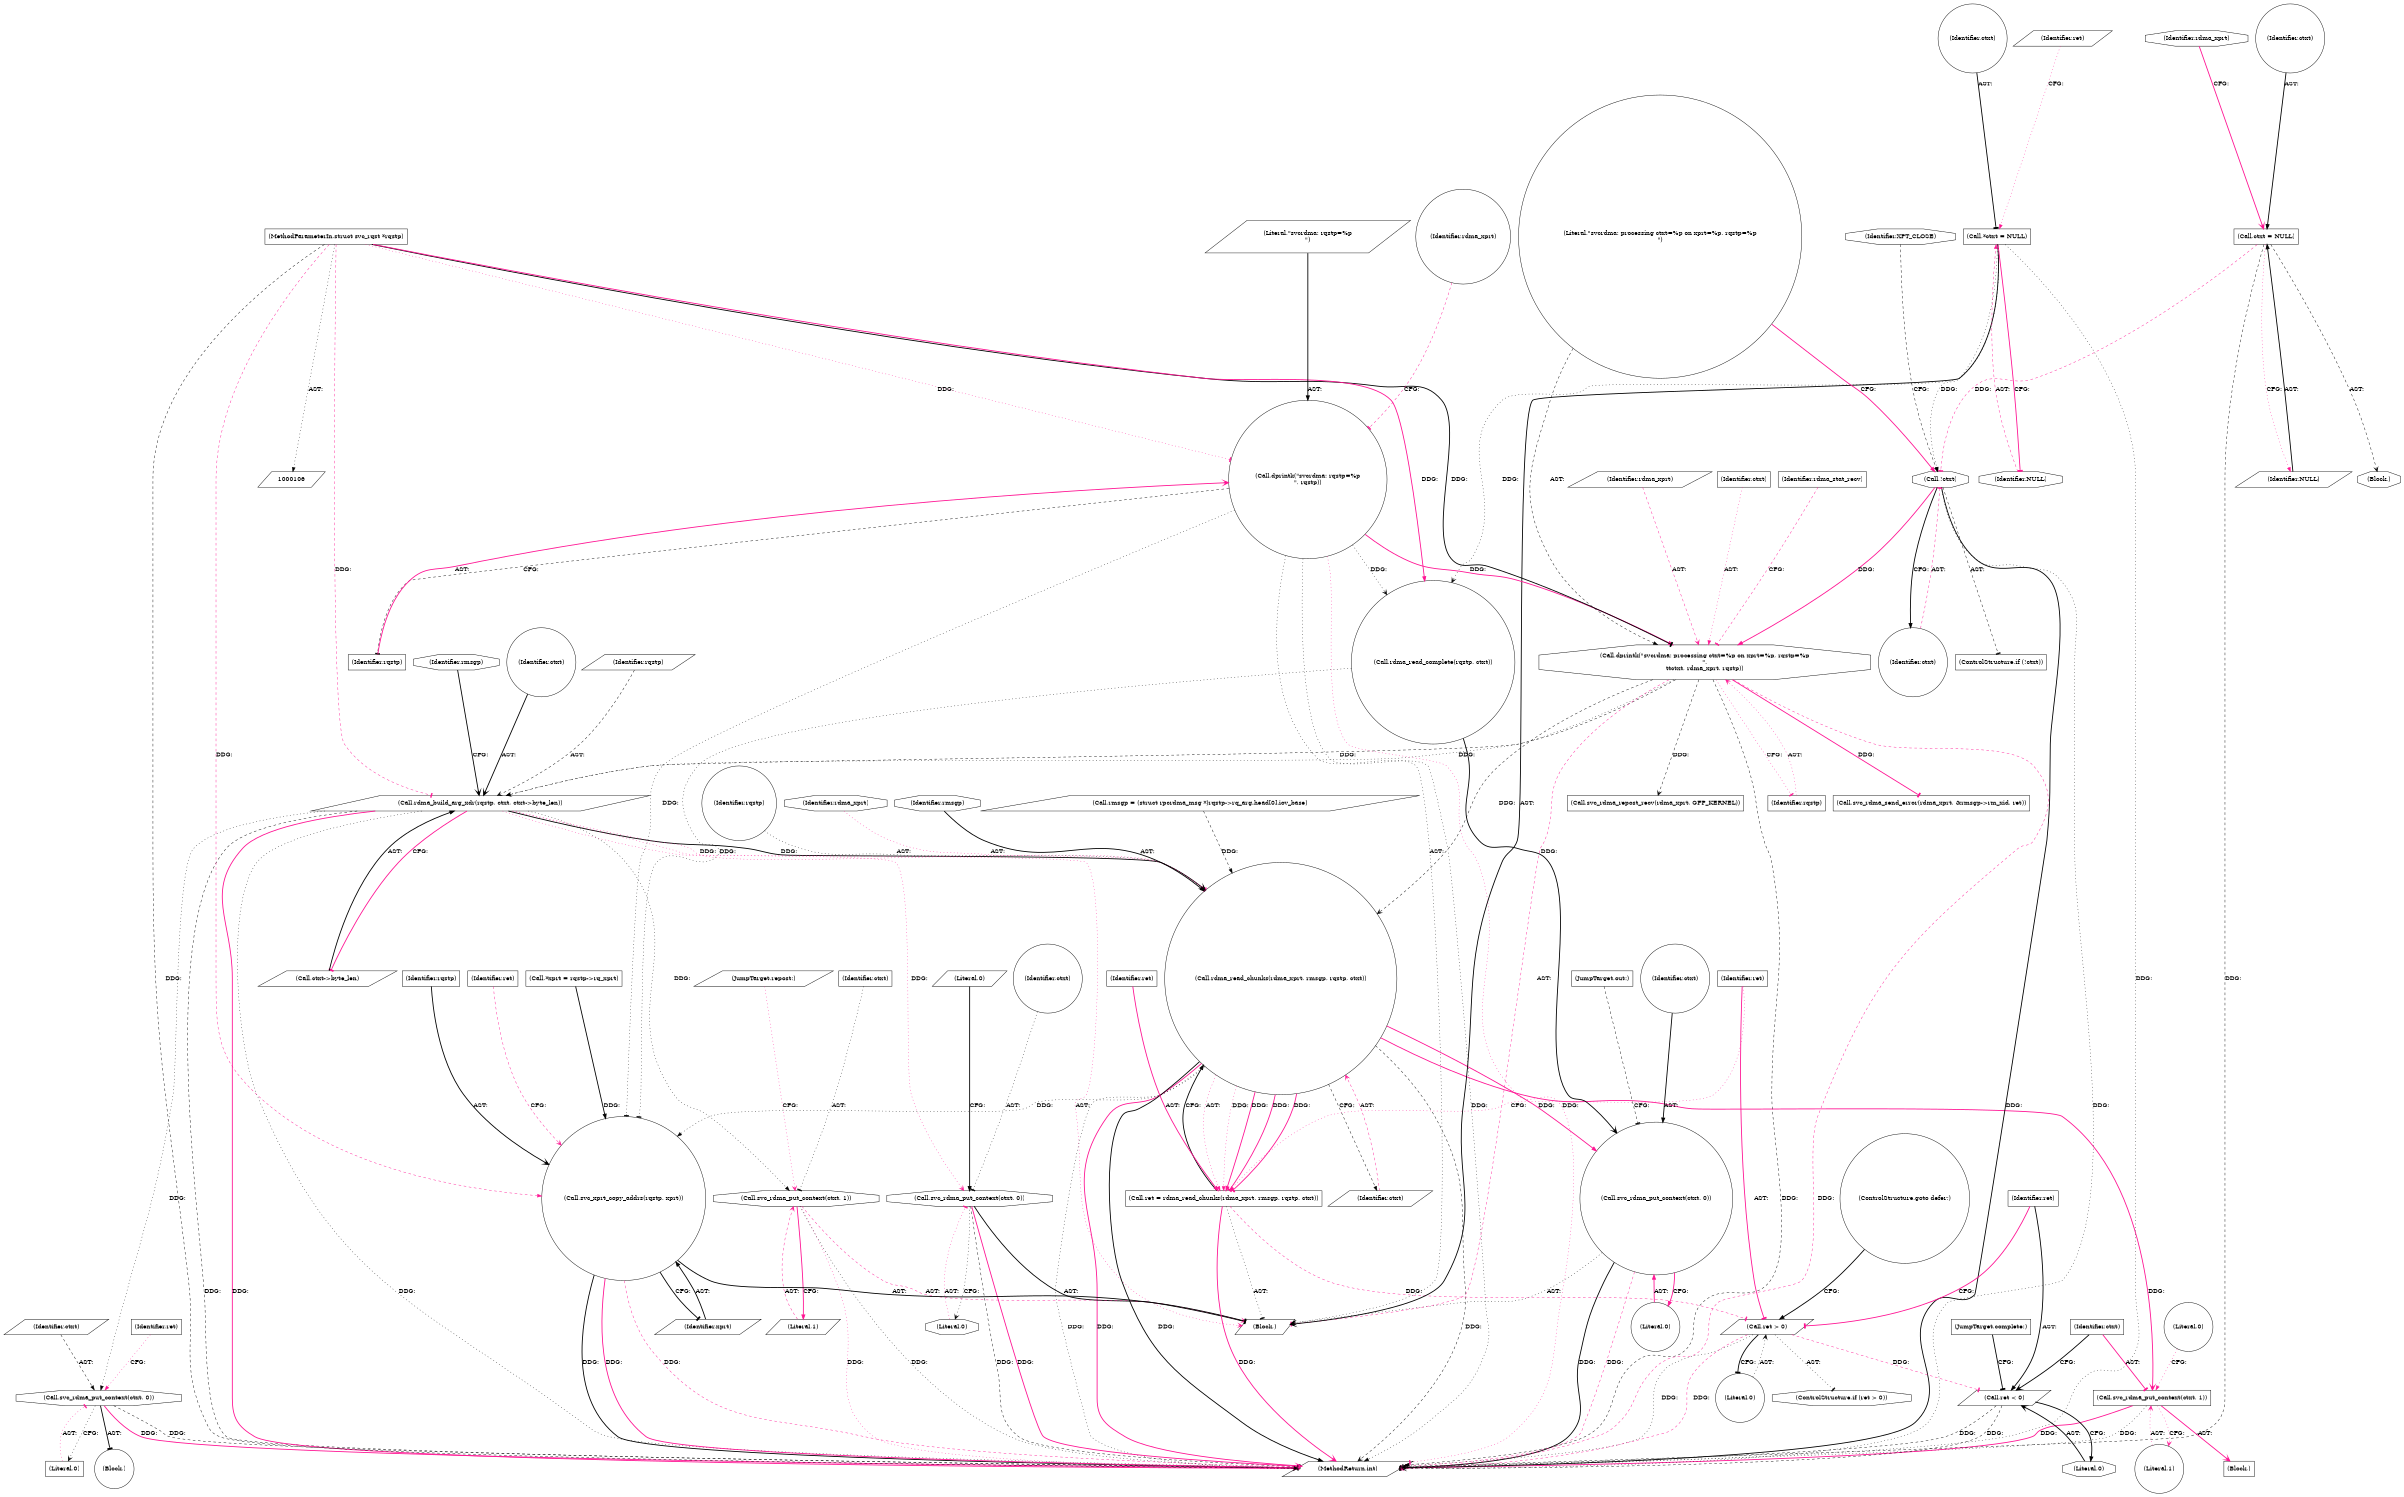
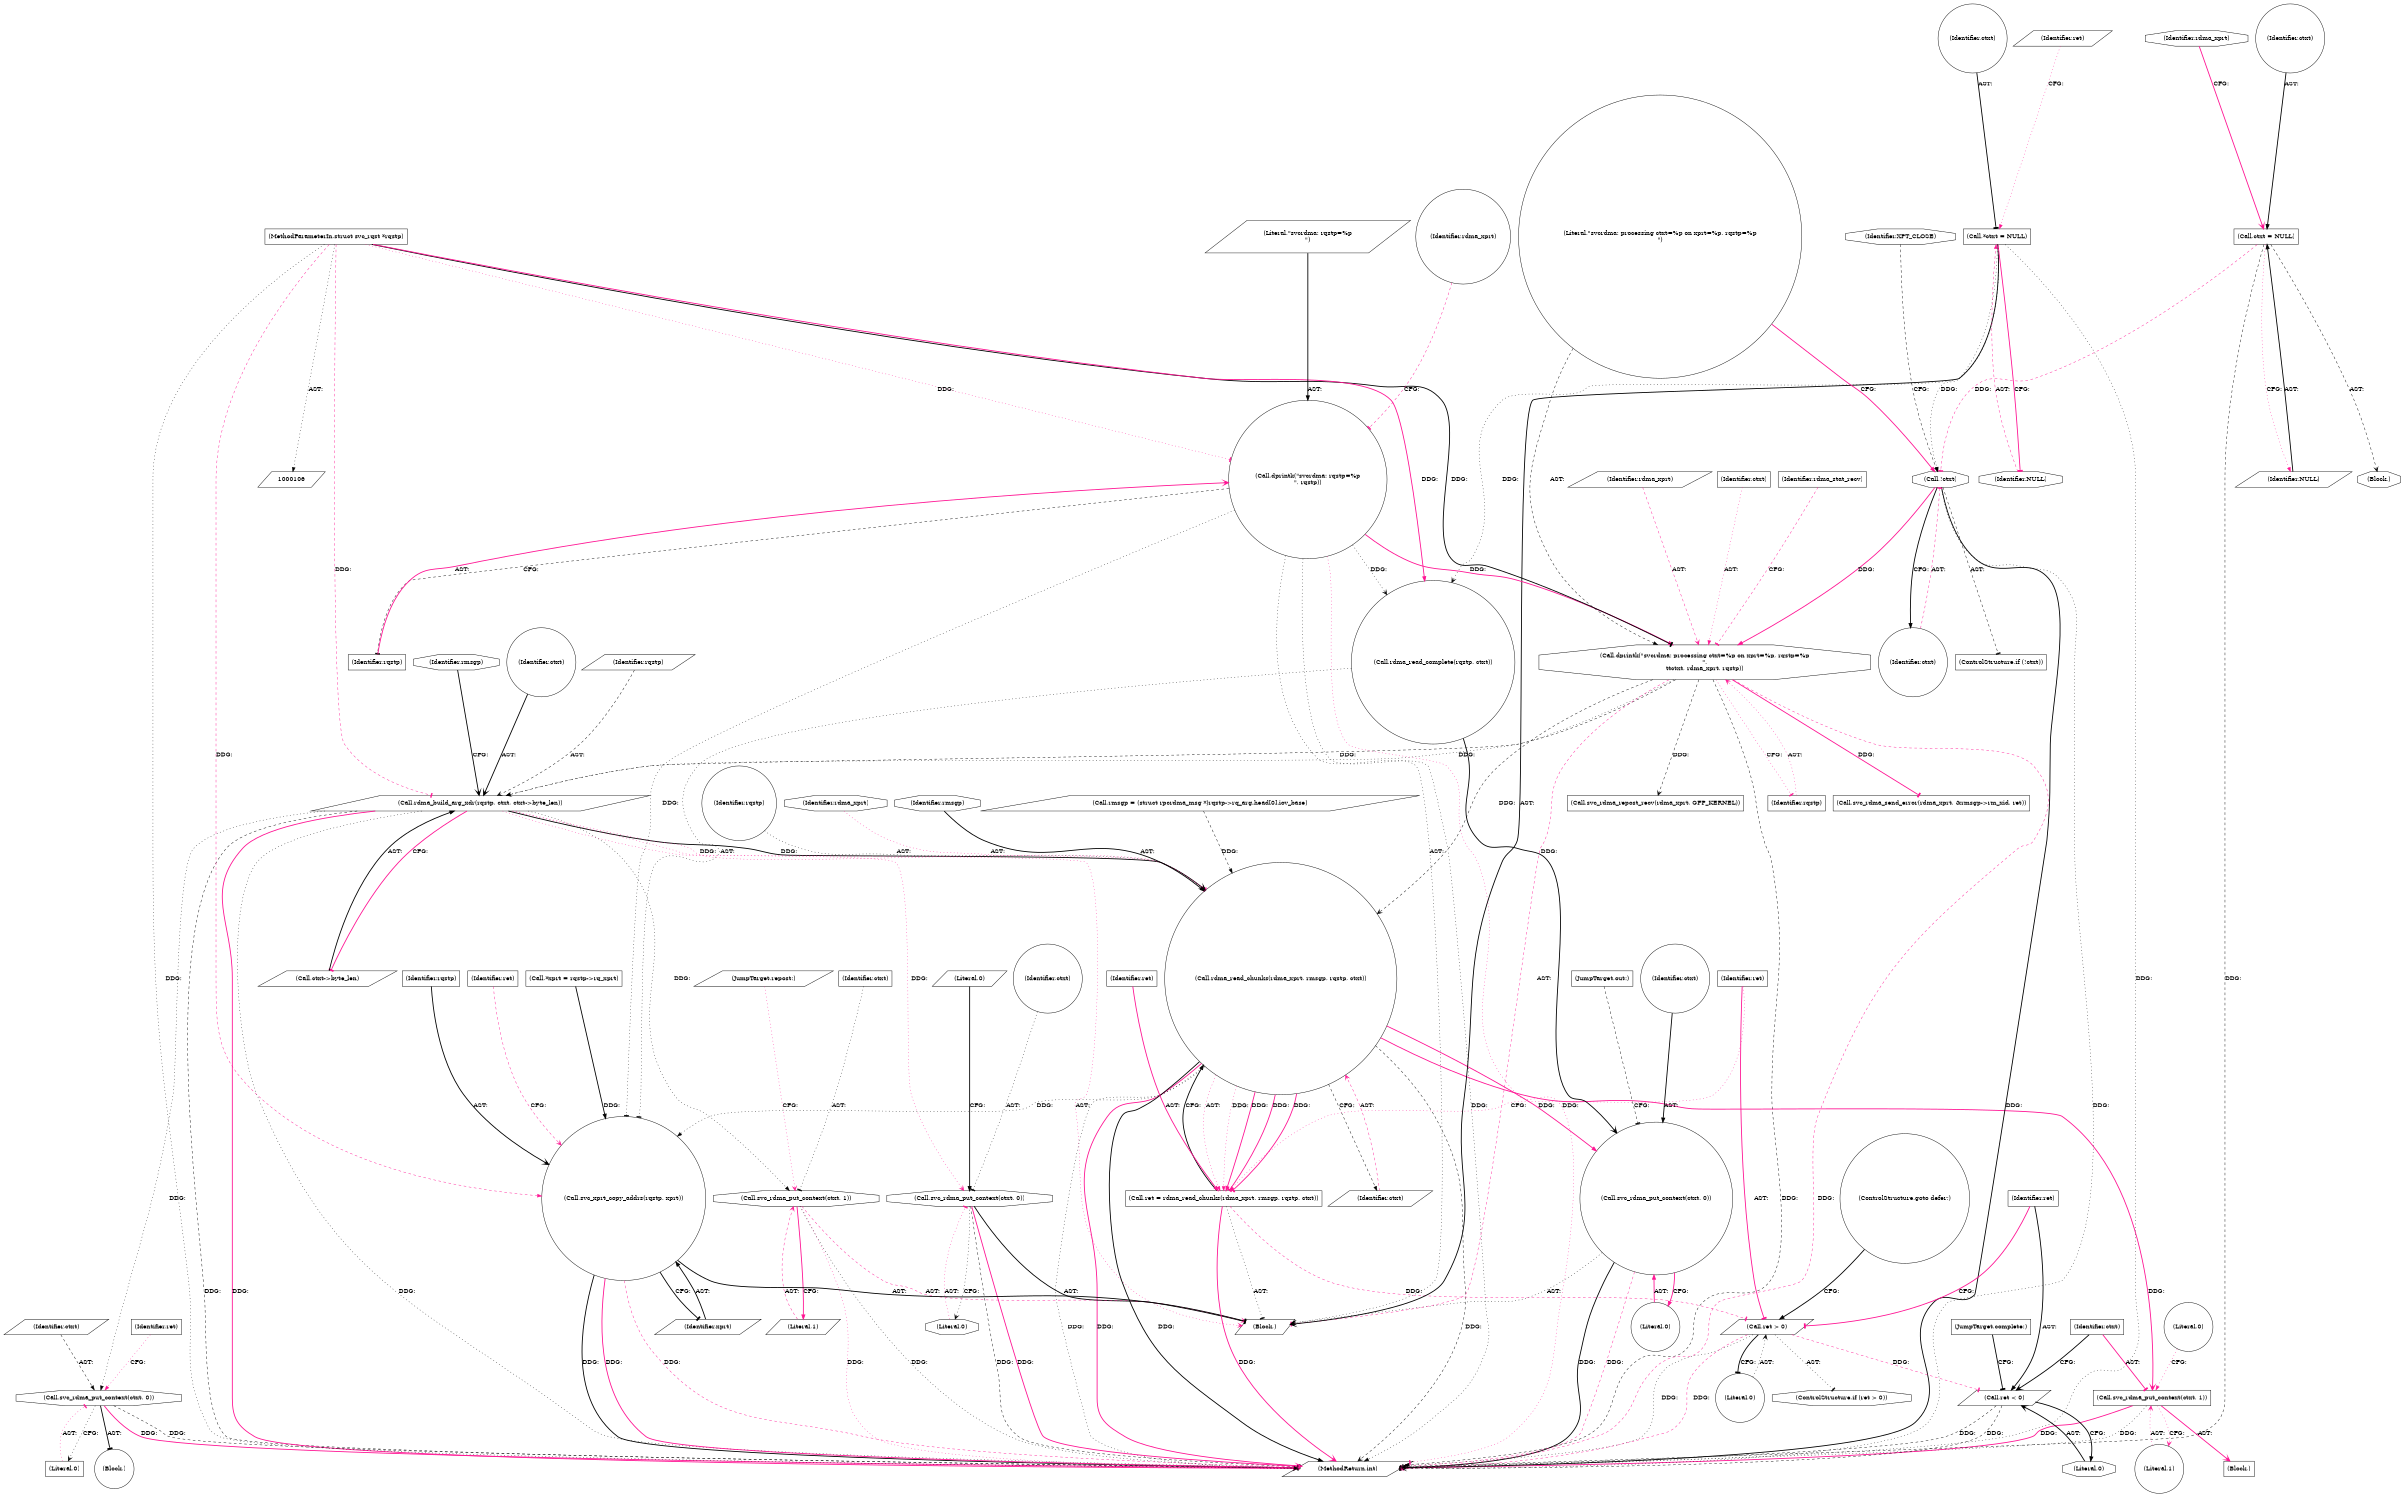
(729, 852) -> (729, 852)
(190, 1348) -> (190, 1348)
